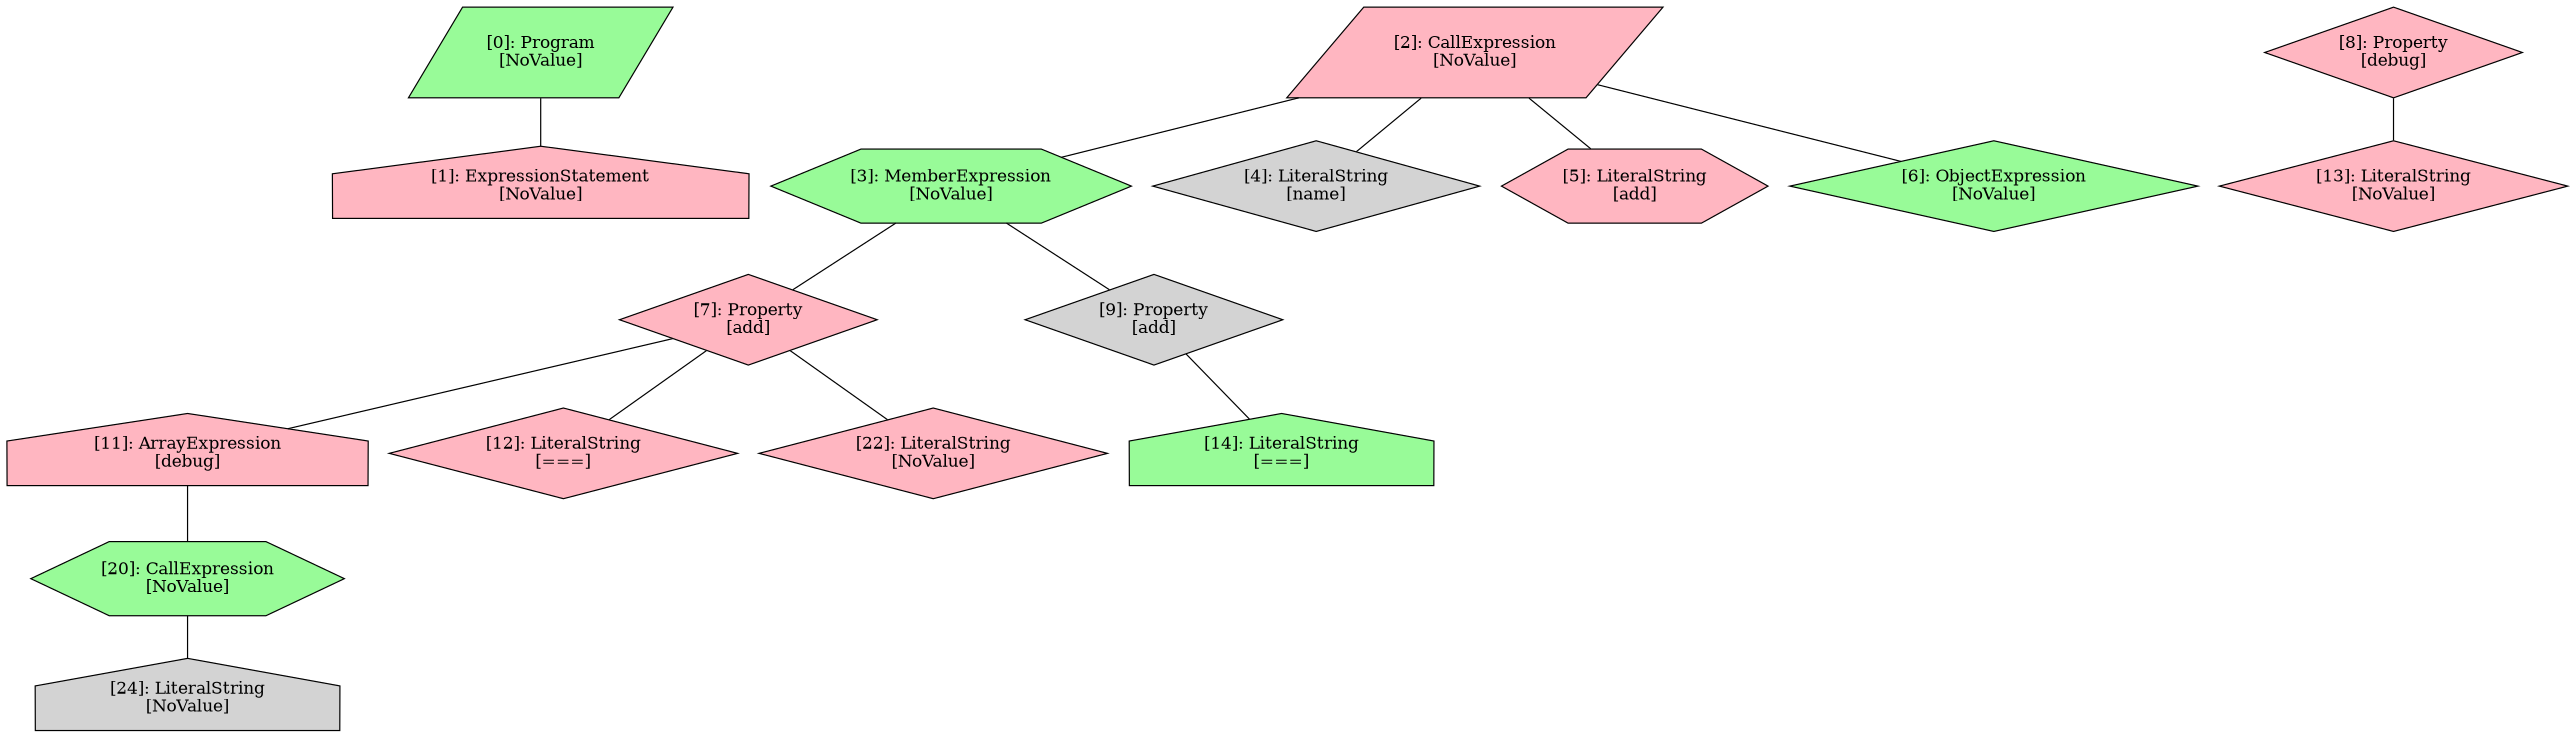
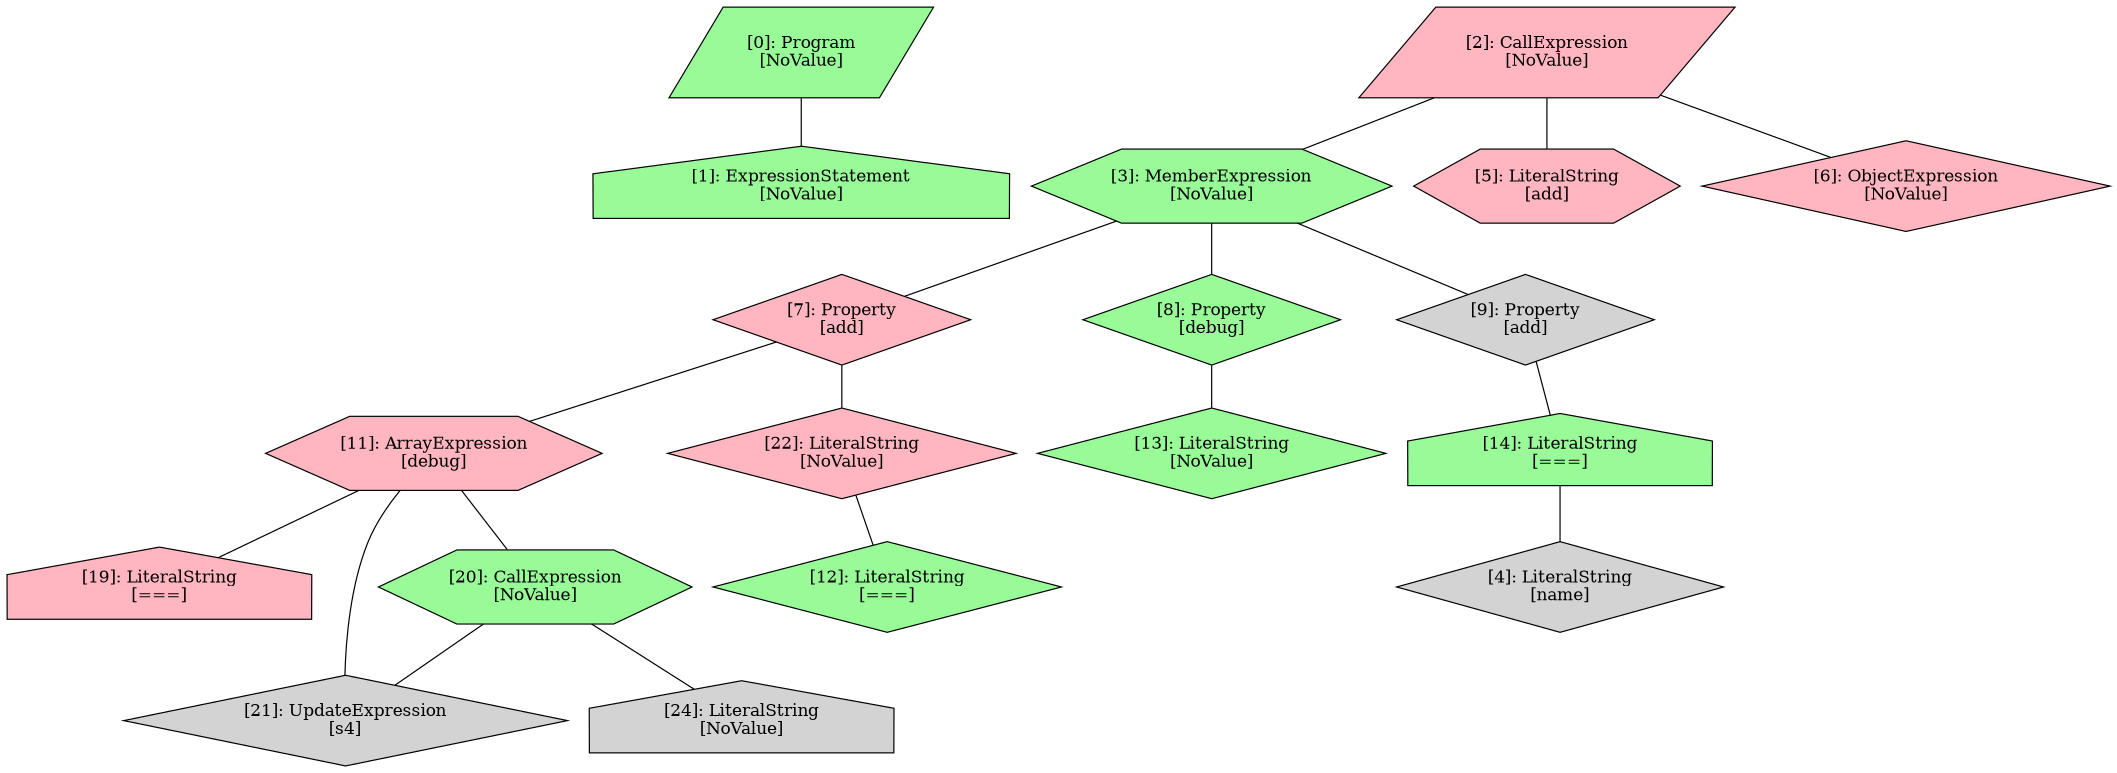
(2394, 52) -> (1212, 320)
(1389, 125) -> (1560, 514)
(541, 186) -> (801, 186)
(1994, 186) -> (1906, 186)
(2394, 186) -> (1212, 453)
none -> (1212, 249)
(658, 385) -> (865, 520)
(188, 453) -> (434, 453)
(563, 453) -> (887, 587)
none -> (159, 587)
none -> (346, 721)
